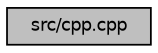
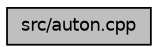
(79, 26) -> (79, 26)
